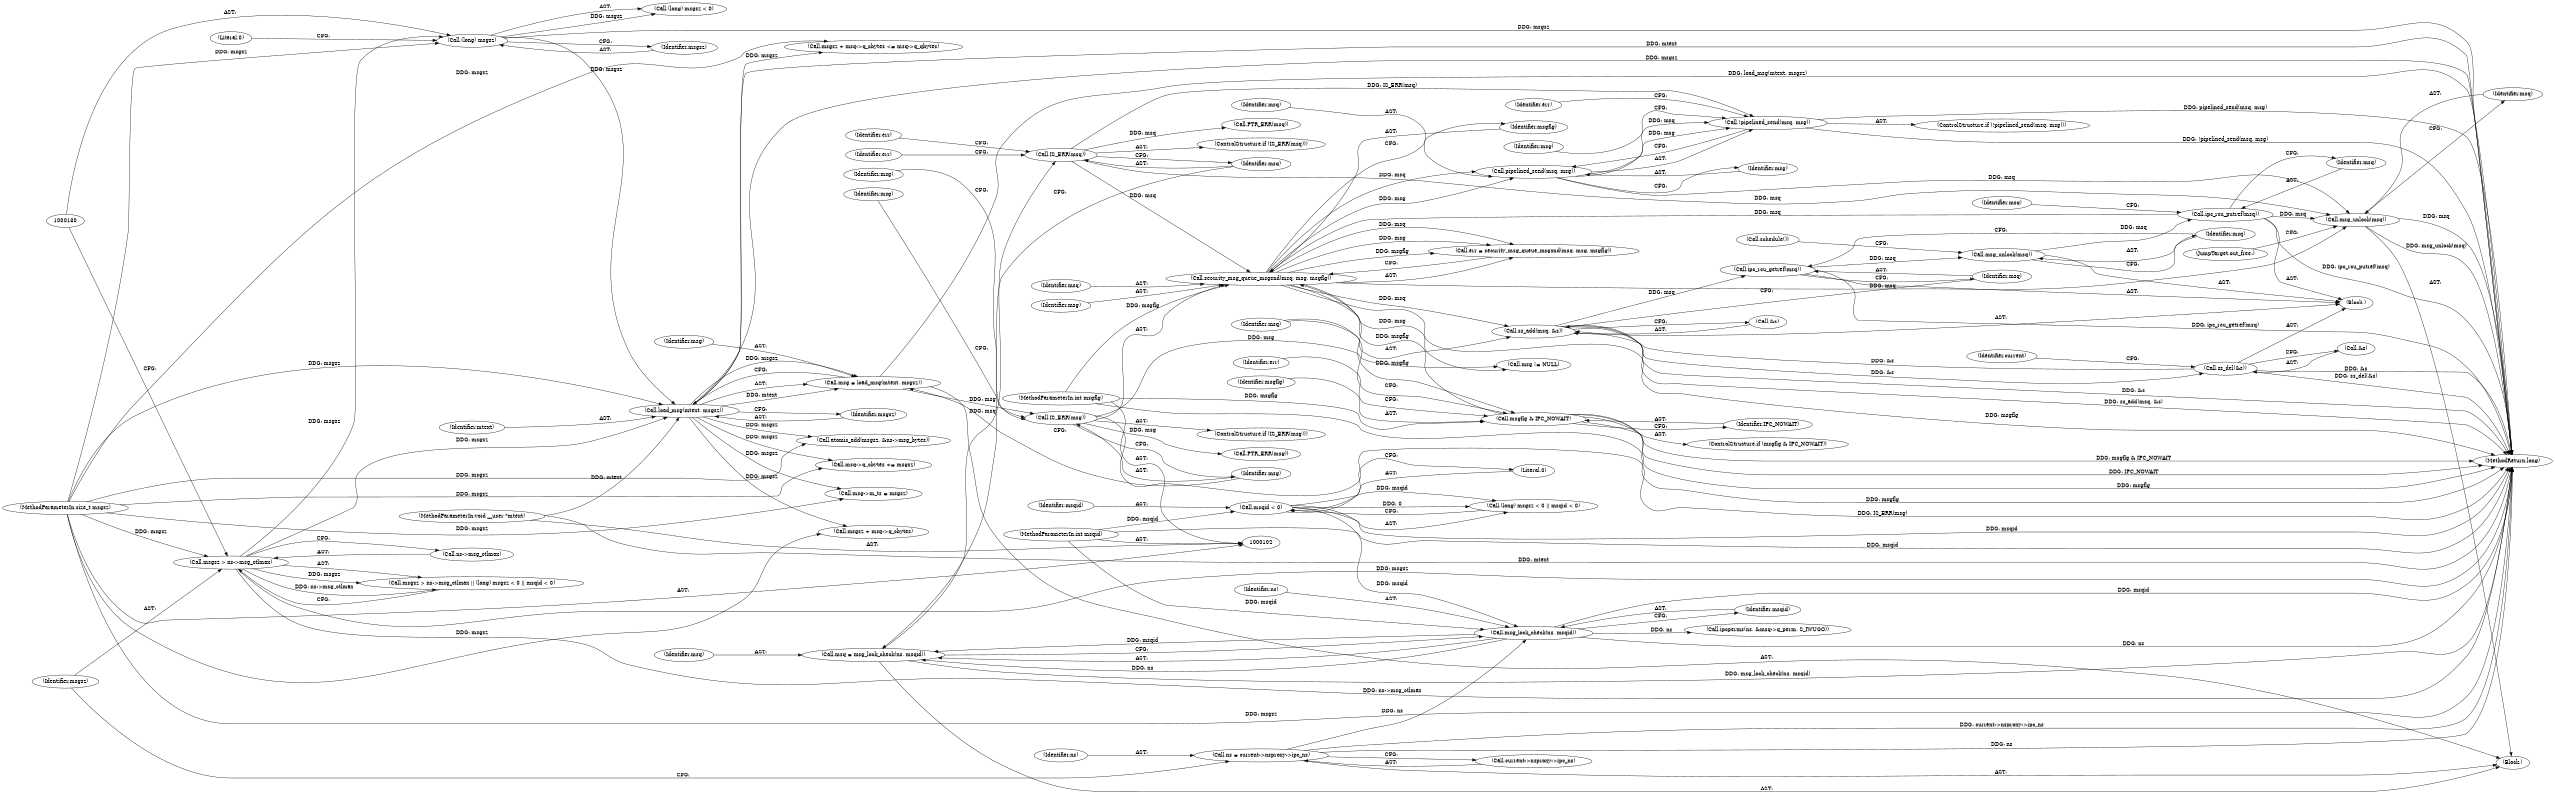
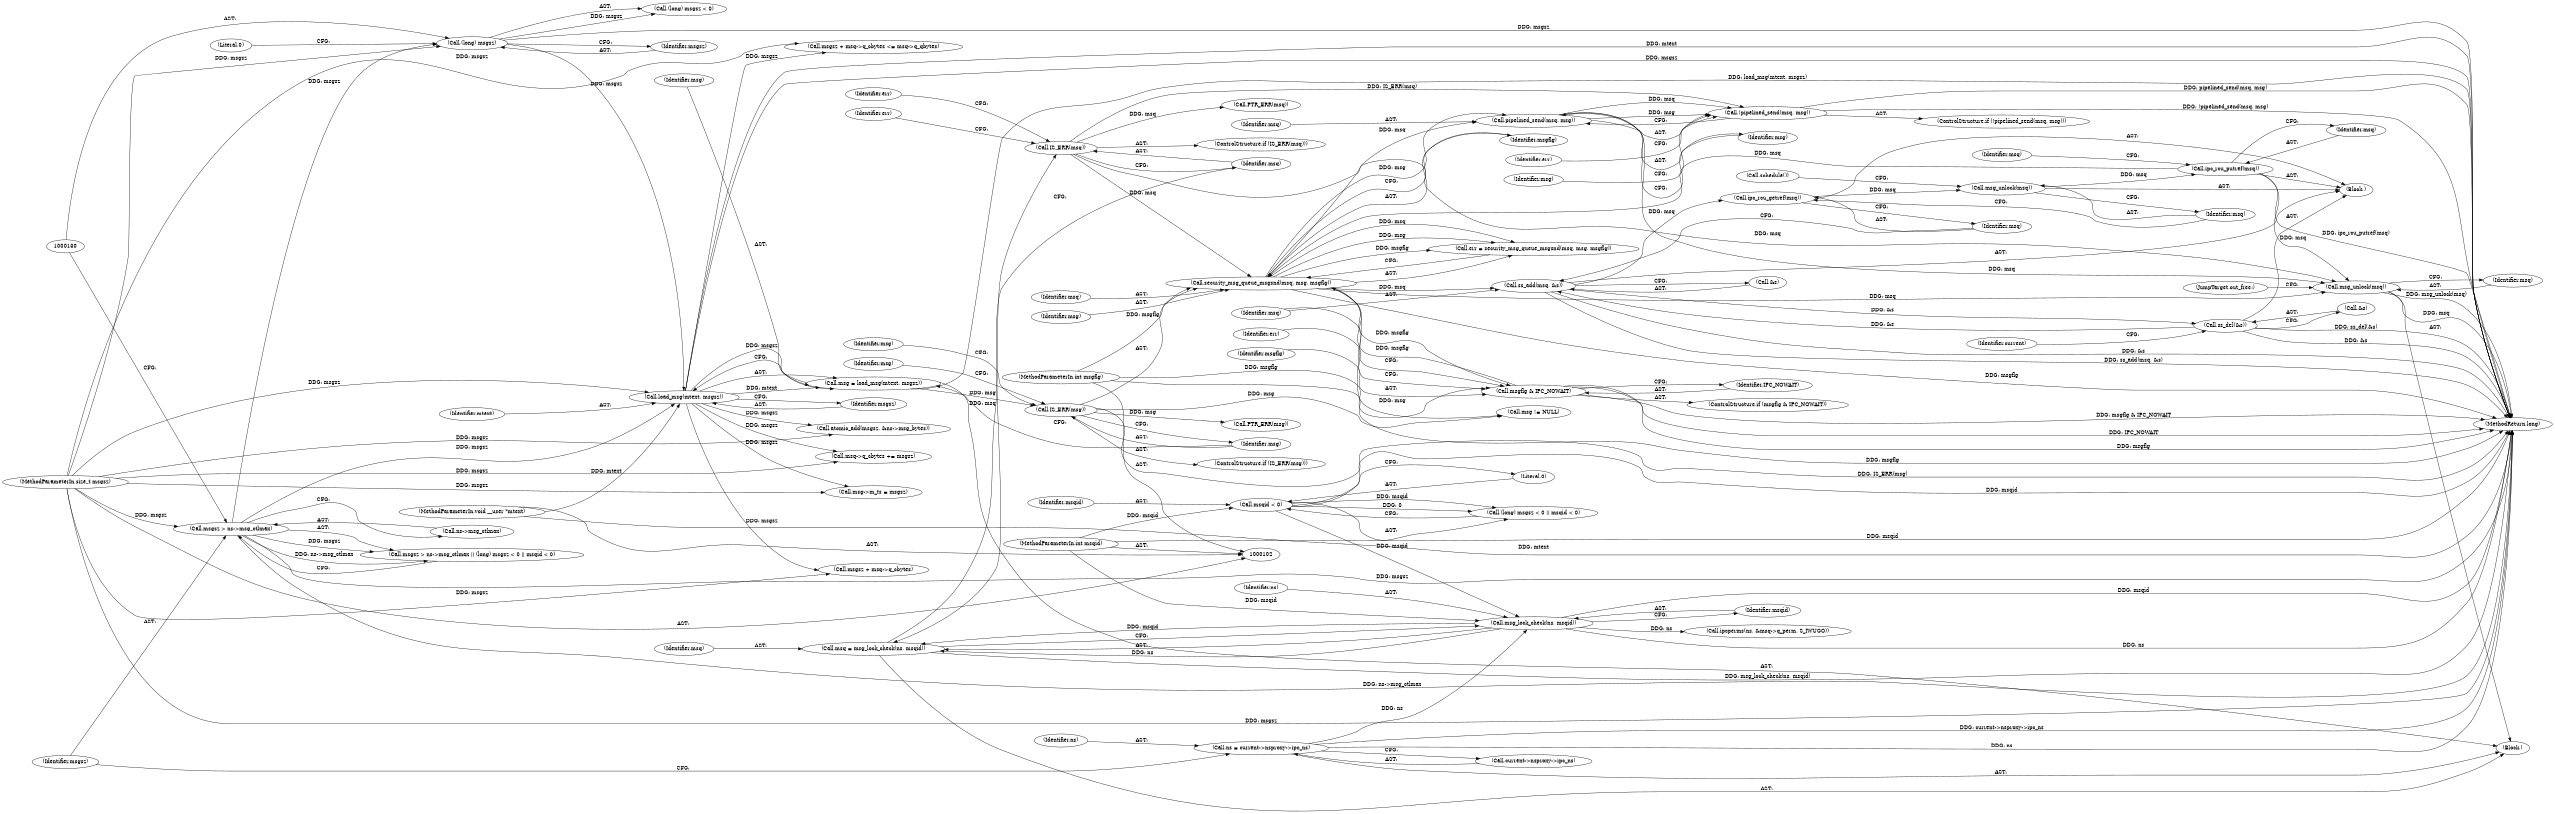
(2176, 328) -> none
